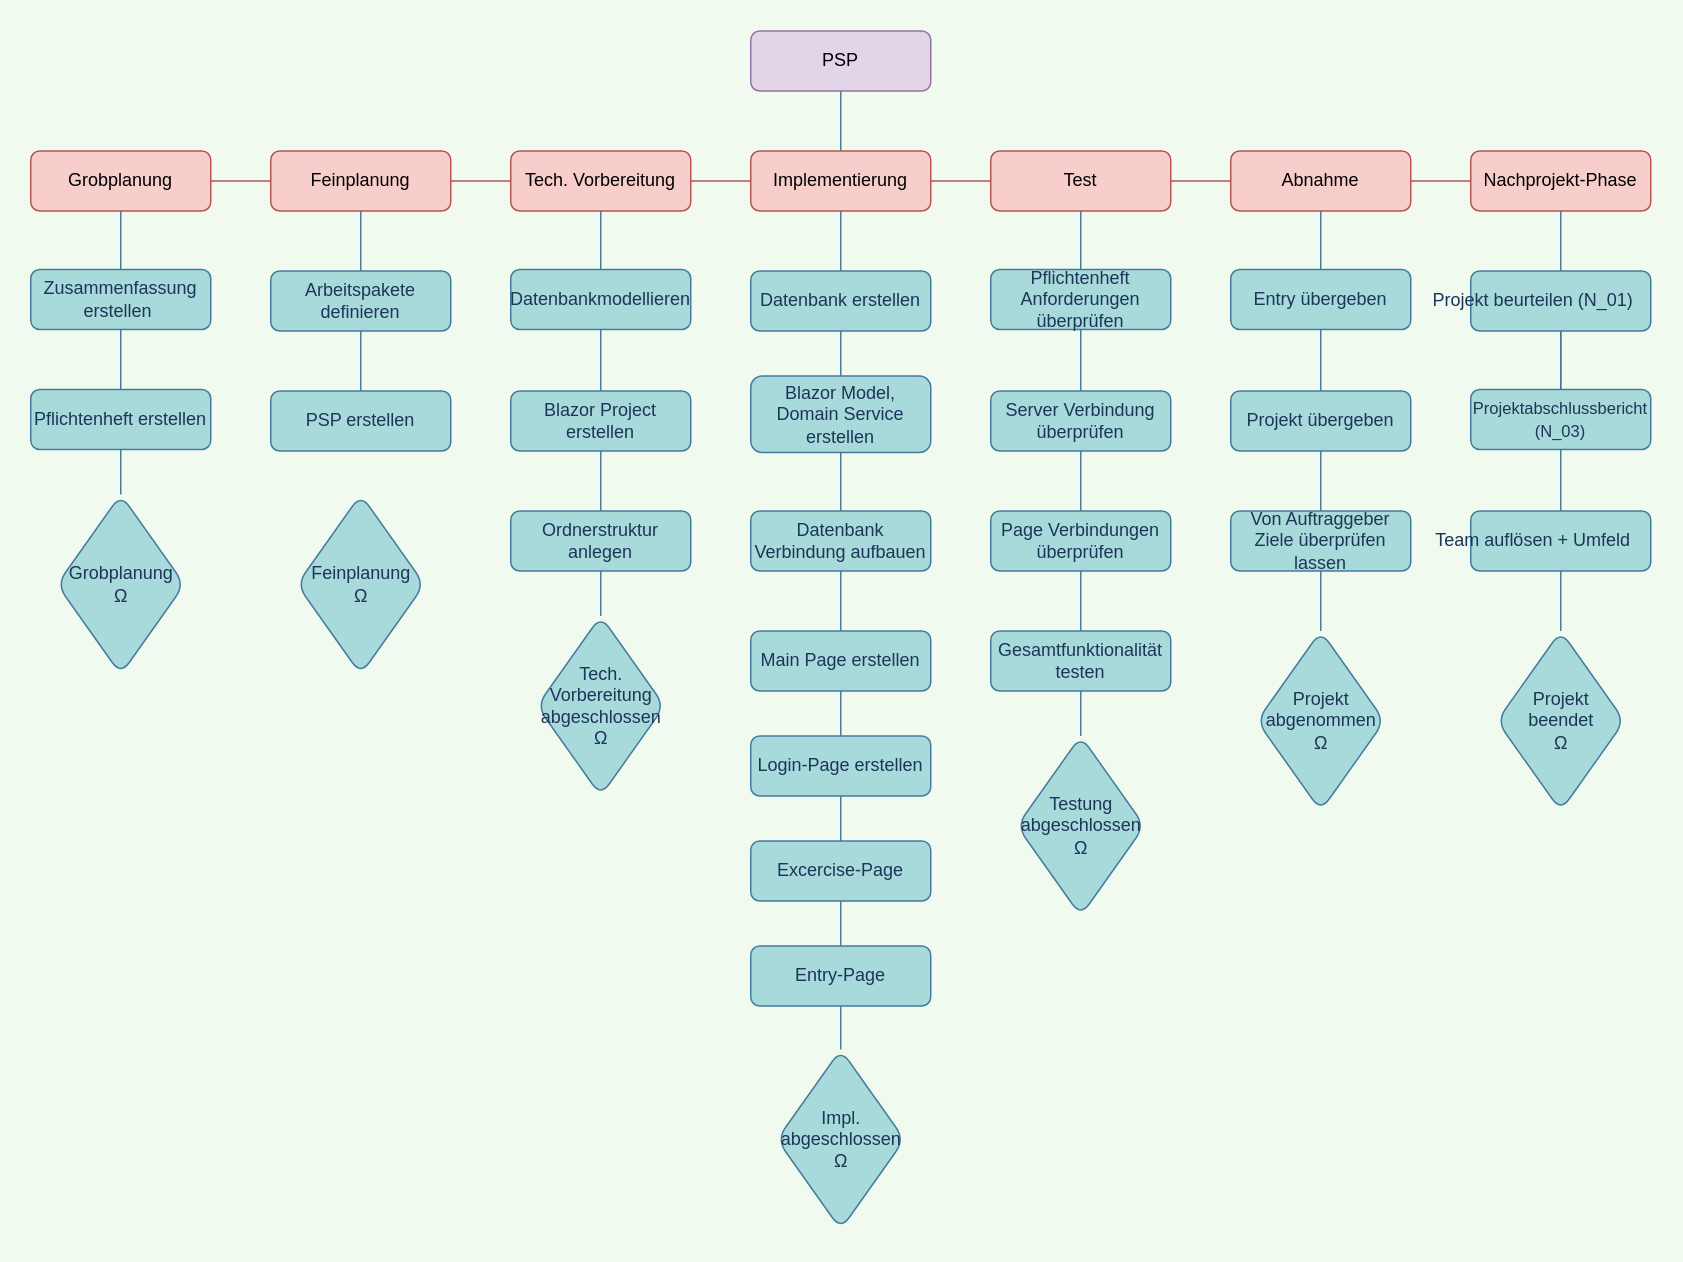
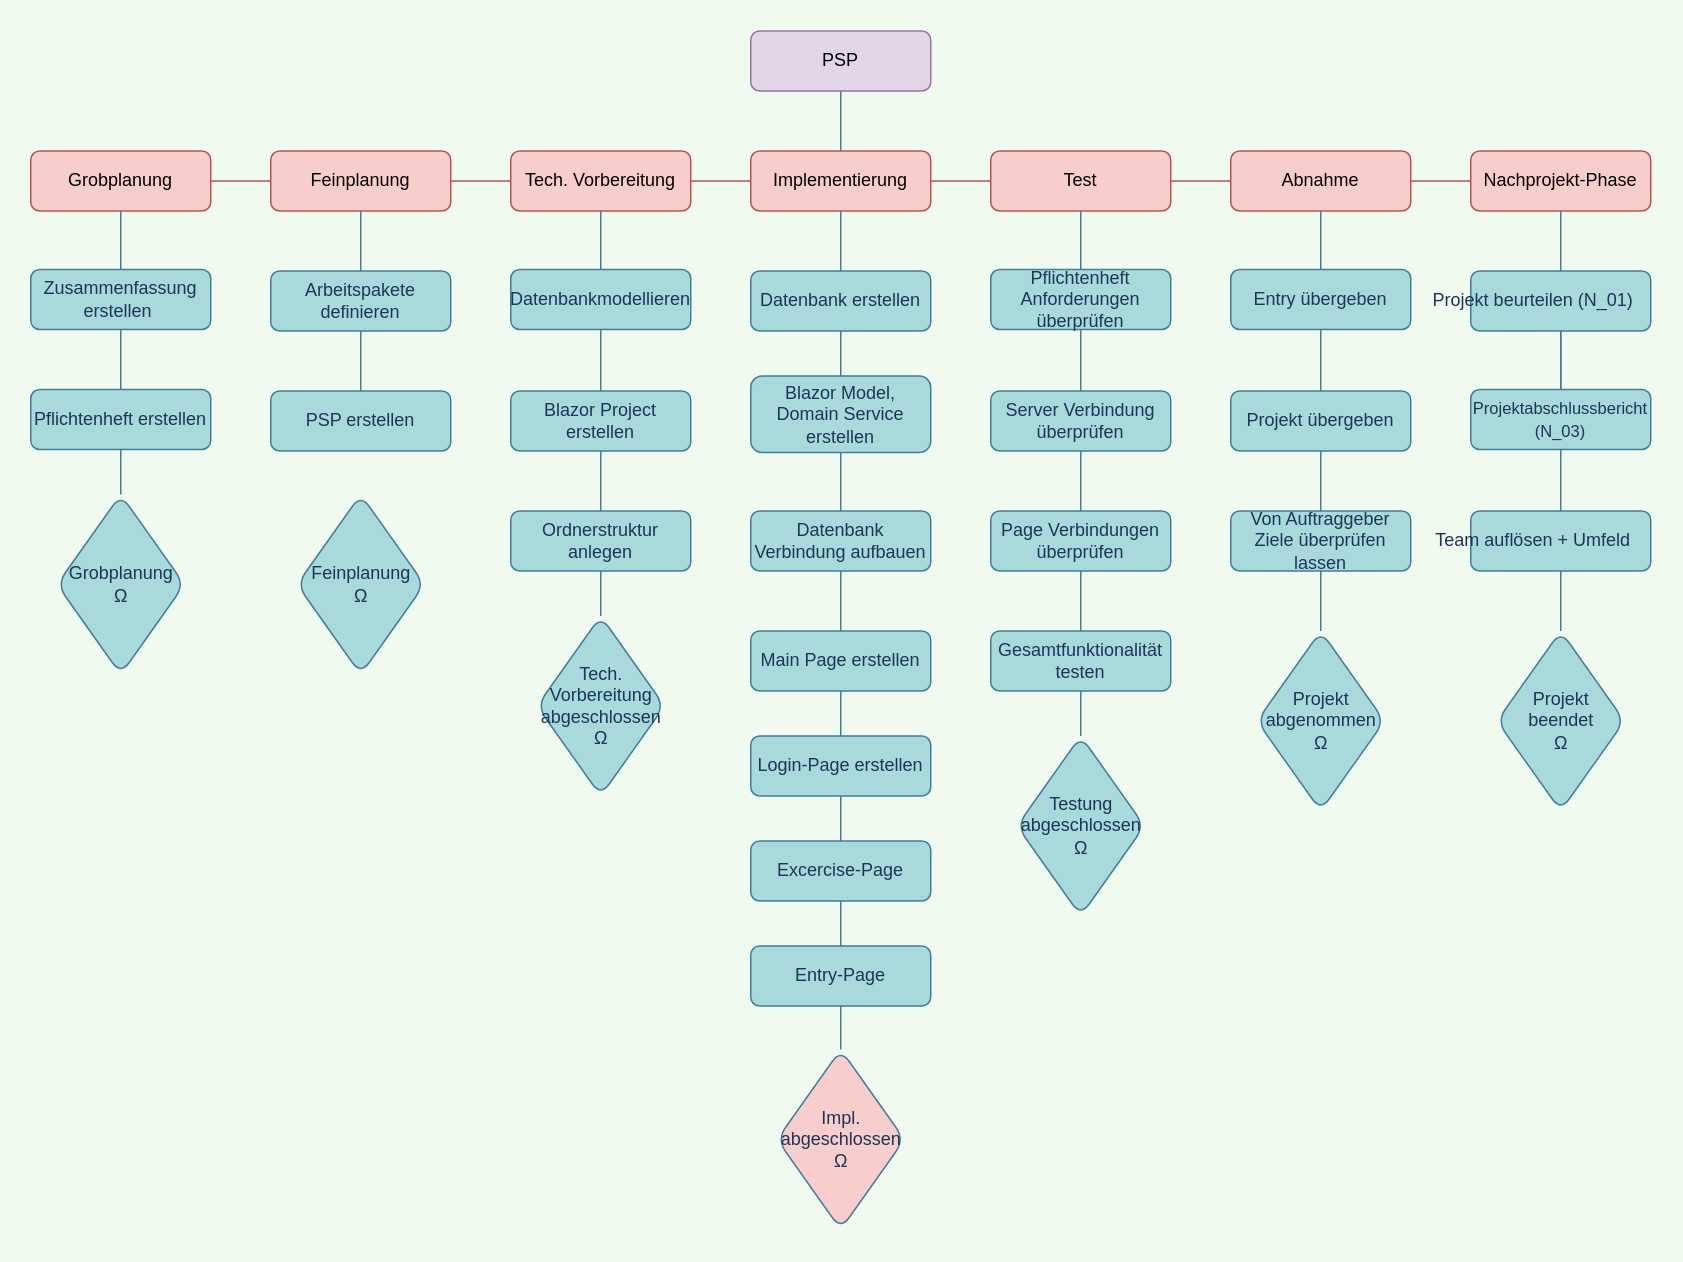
(841, 1139) -> (841, 1139)
